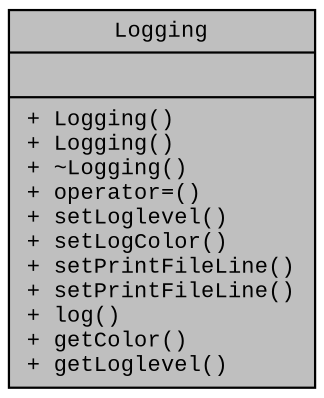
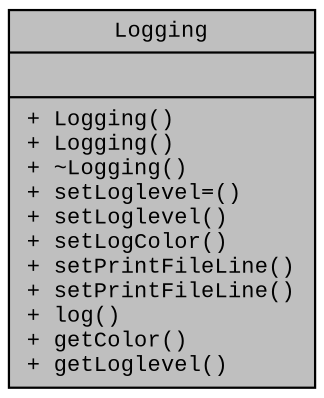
(115, 192) -> (135, 192)
